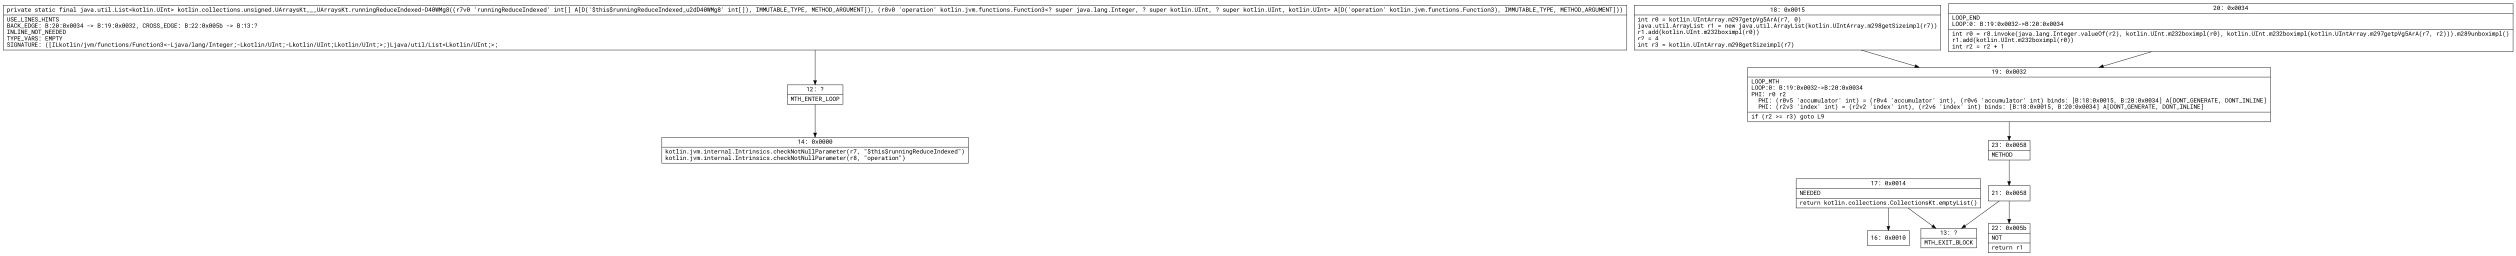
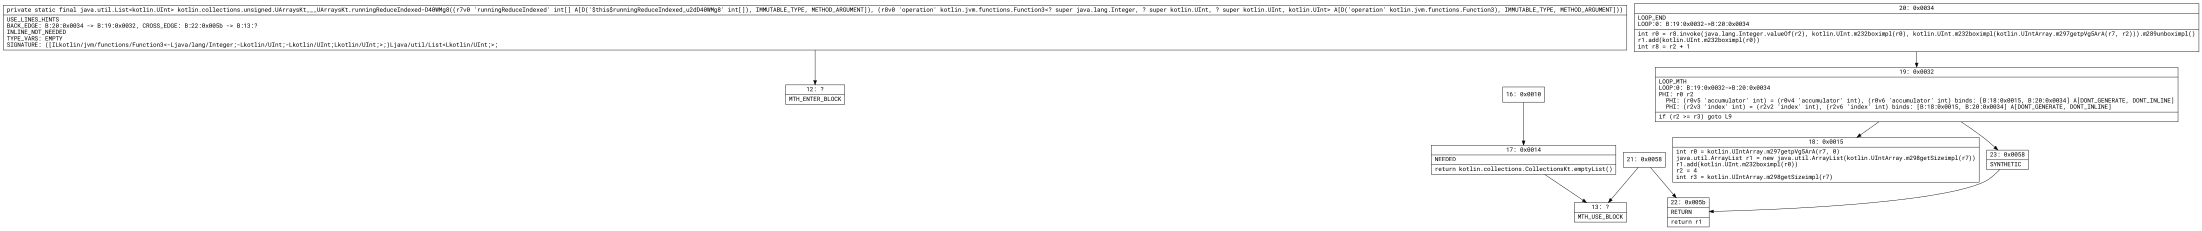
(1978, 47) -> (1664, 47)
(1888, 58) -> (1870, 128)
(815, 99) -> (815, 99)
(815, 150) -> none
(2002, 155) -> (2006, 164)
(2009, 171) -> (1860, 204)
(1888, 217) -> (1524, 122)
(1997, 238) -> (1681, 212)
(1949, 243) -> (1600, 217)
